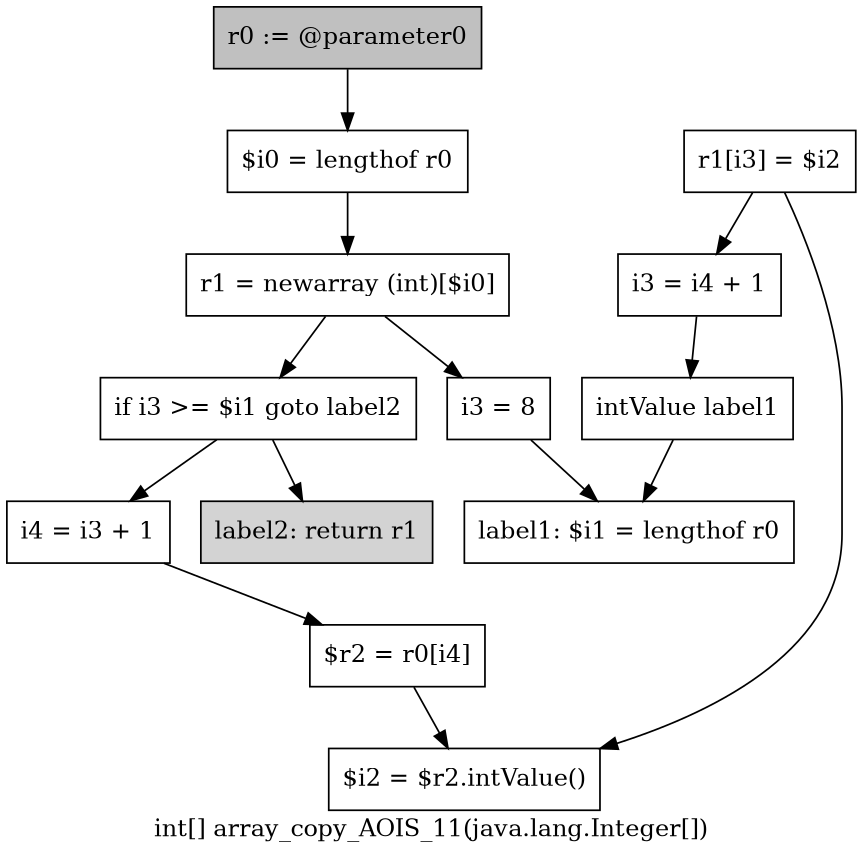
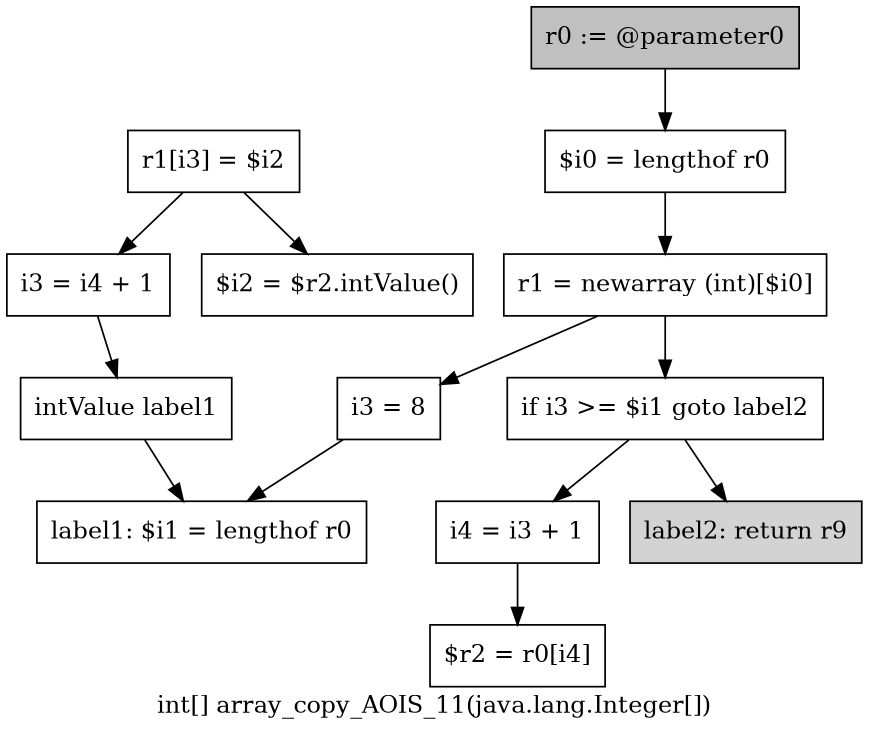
(317, 532) -> (746, 532)
(427, 710) -> none
